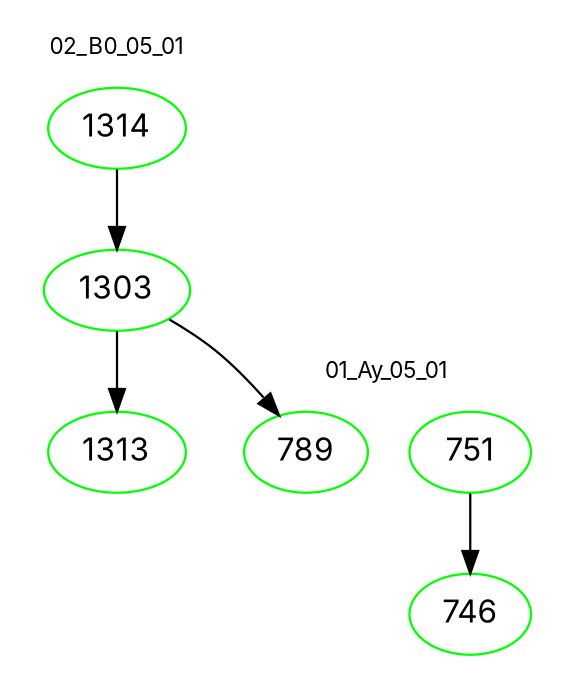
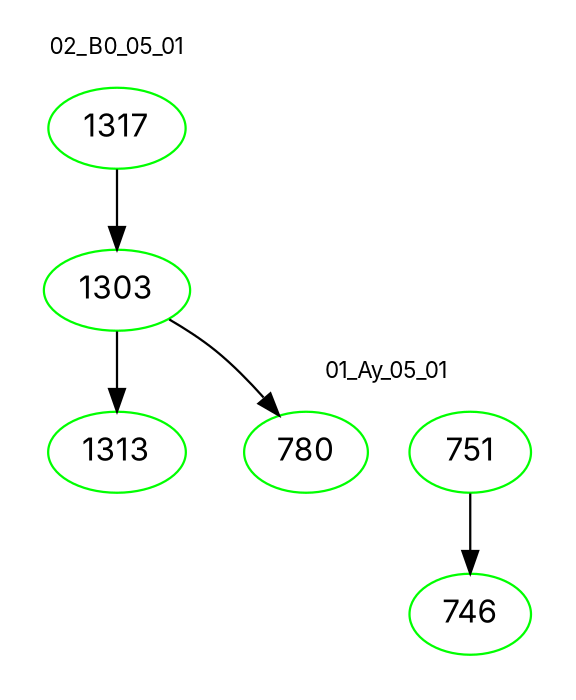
(117, 128) -> (117, 128)
(306, 452) -> (306, 452)
